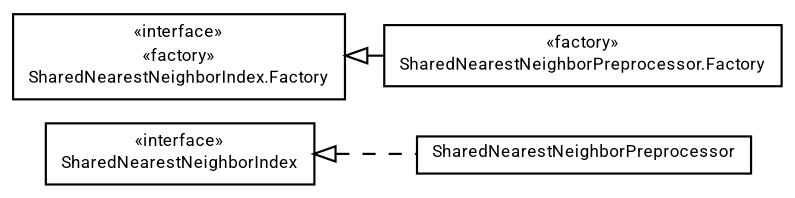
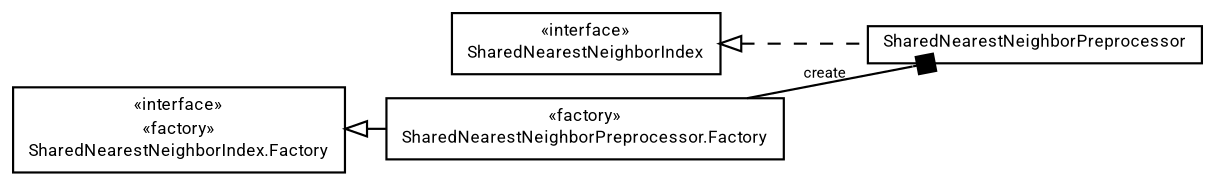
none -> (830, 82)
